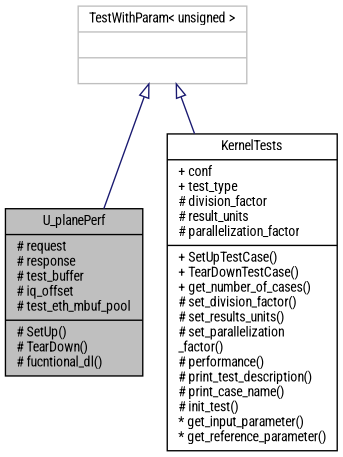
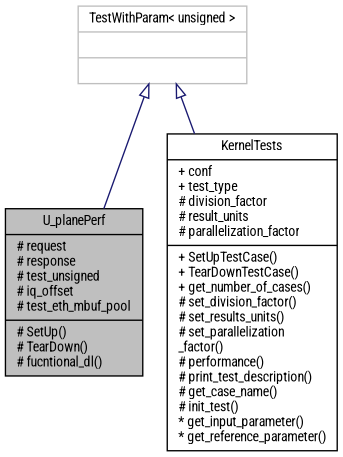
(50, 277) -> (58, 277)
(232, 392) -> (228, 392)
